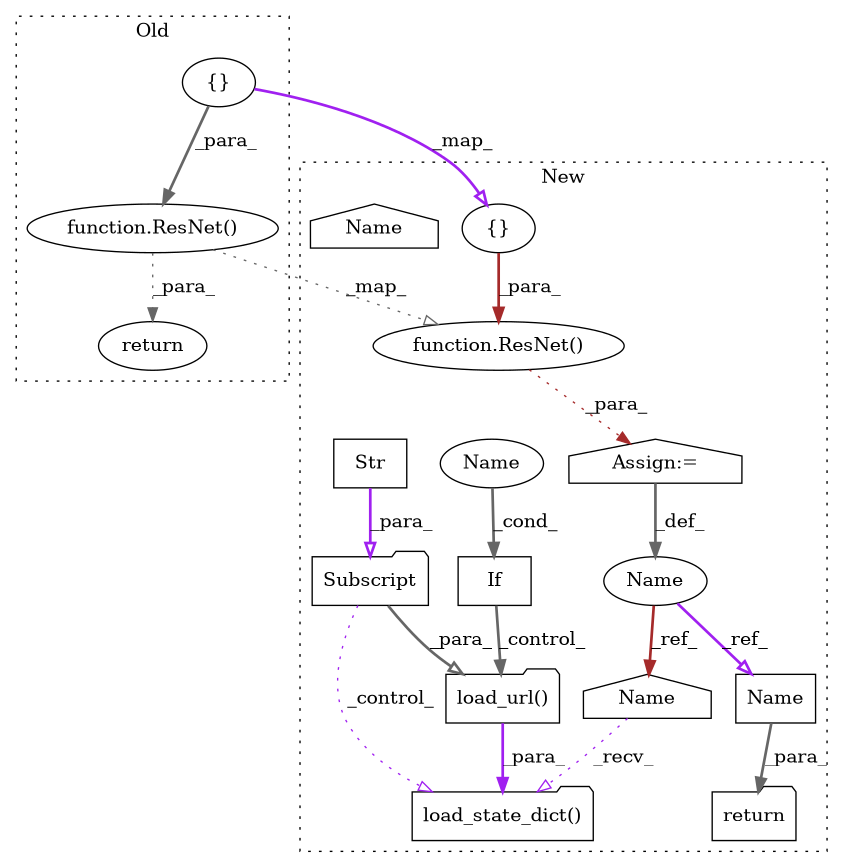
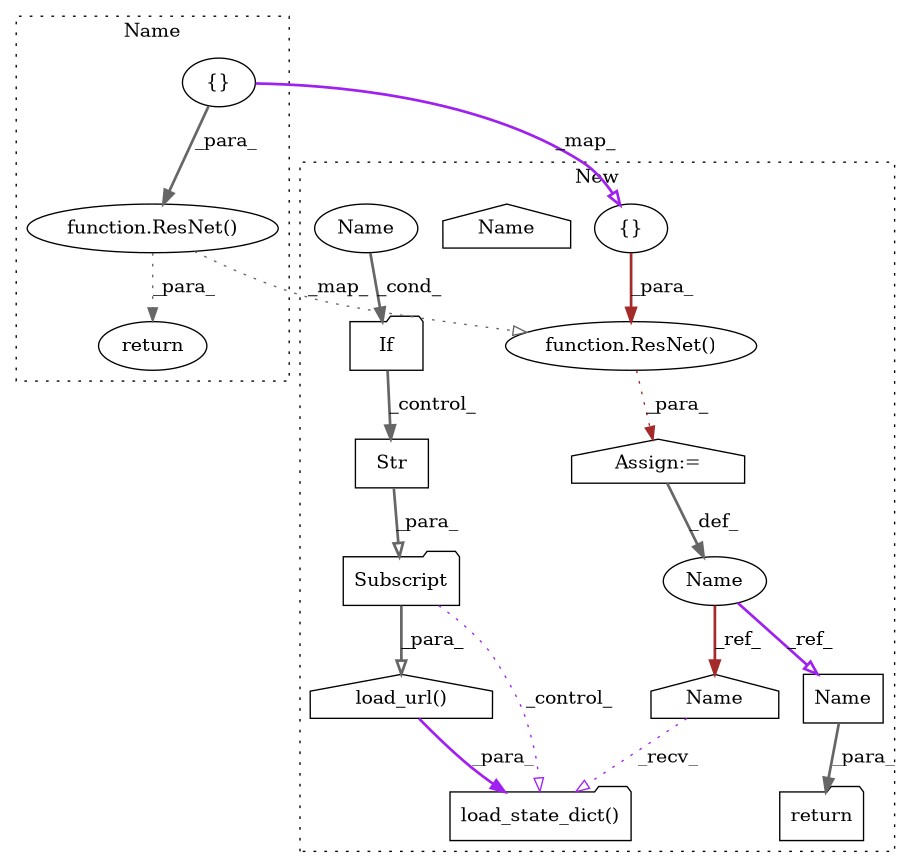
(153, 32) -> (153, 32)
(370, 516) -> (396, 516)
(495, 581) -> (386, 346)
(498, 633) -> (389, 398)
(503, 699) -> (401, 699)
